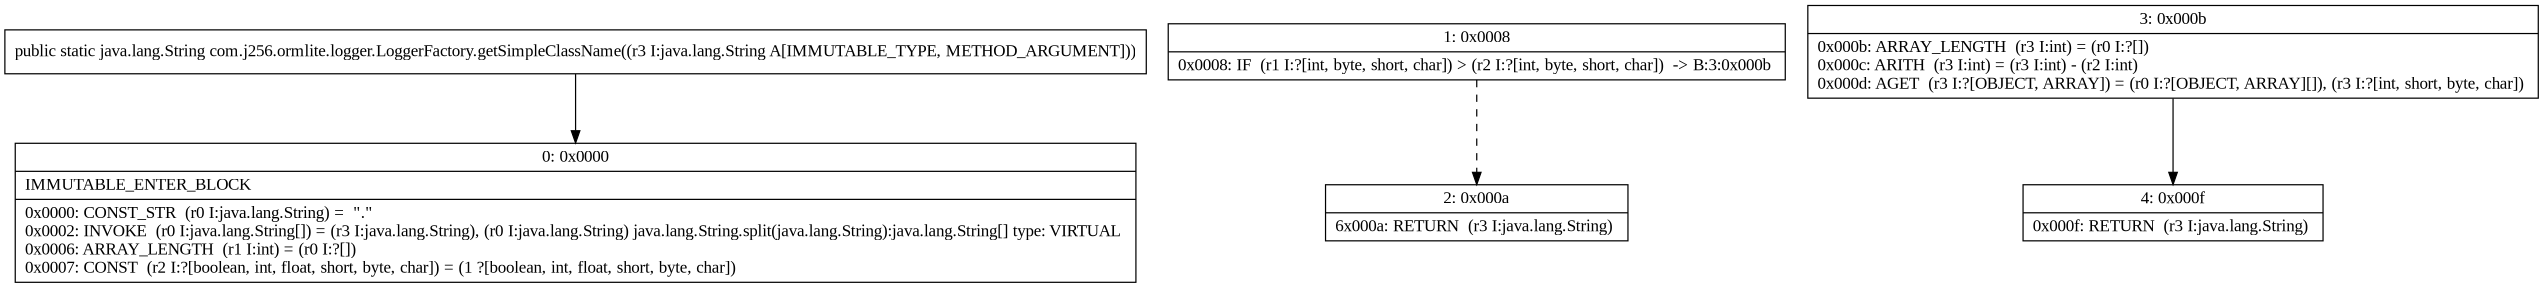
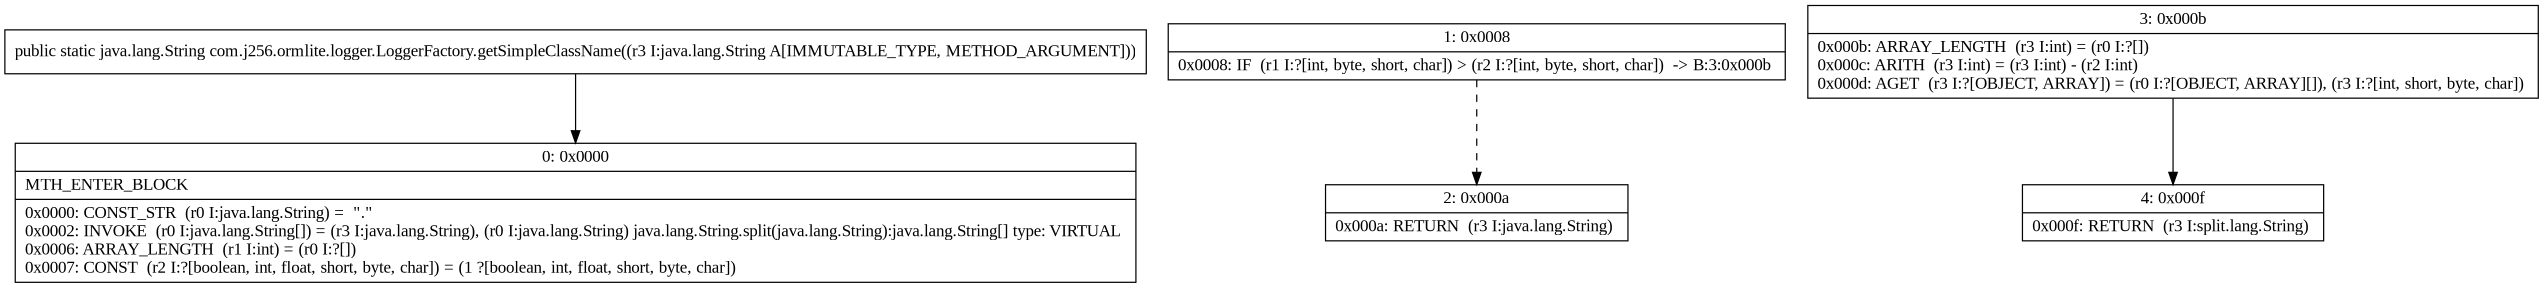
(138, 185) -> (107, 185)
(1477, 226) -> (1477, 226)
(2173, 226) -> (2173, 226)
